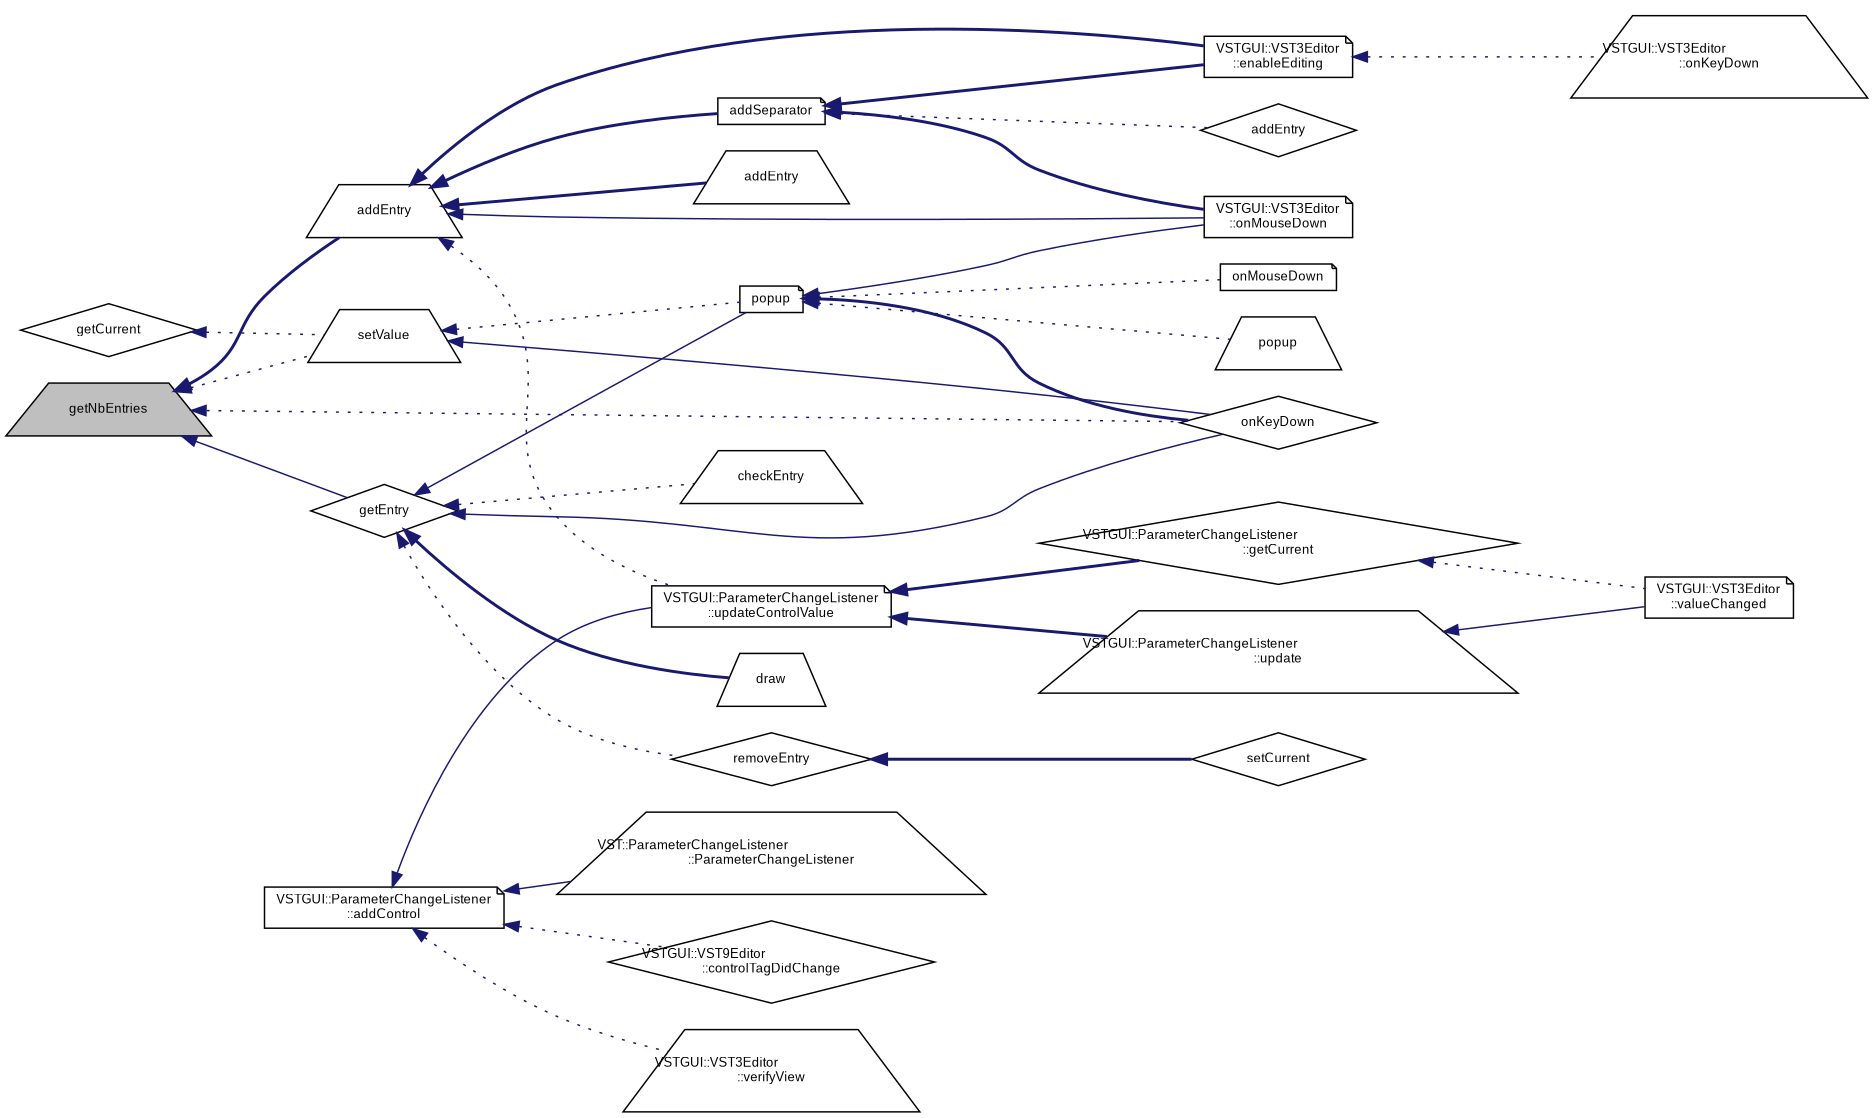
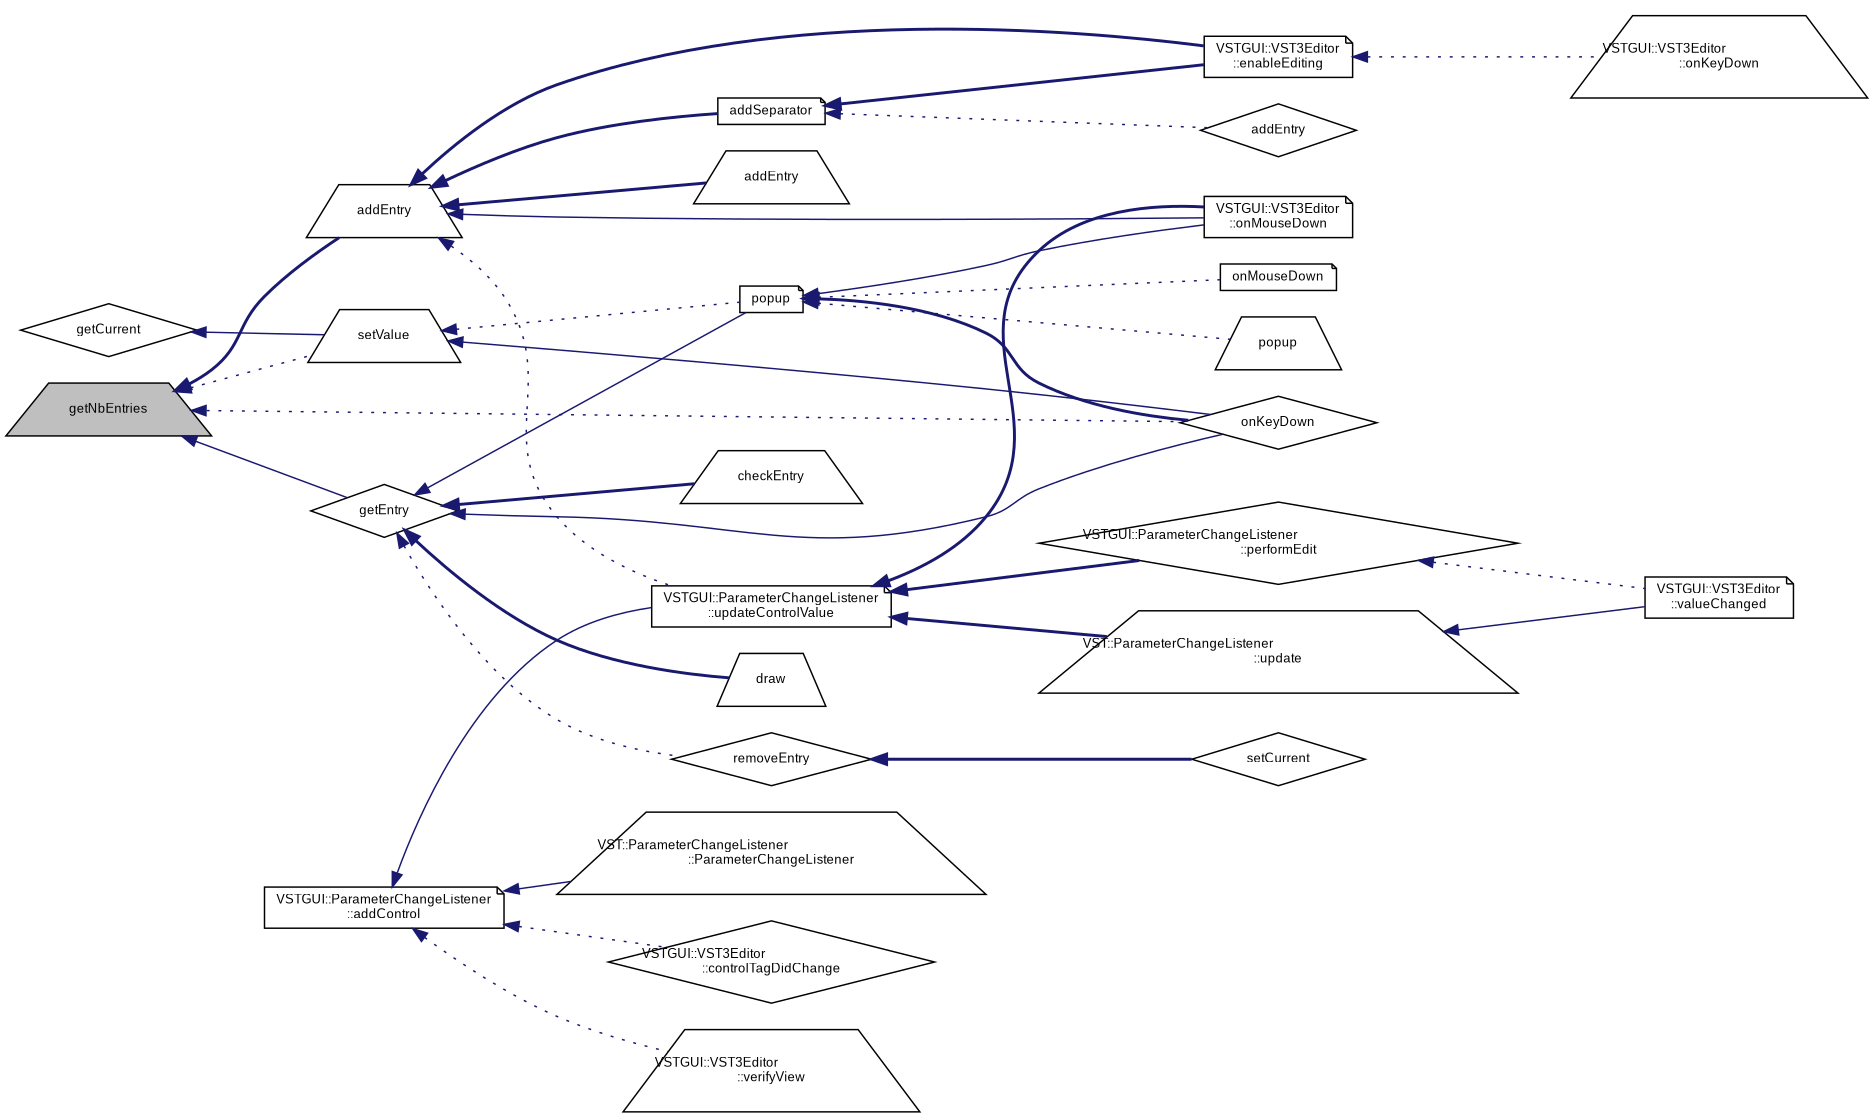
(1021, 160) -> (1007, 368)
(265, 333) -> (265, 333)
(576, 494) -> (576, 494)
(1278, 543) -> (1278, 543)
(1278, 652) -> (1278, 652)
(771, 962) -> (771, 962)
